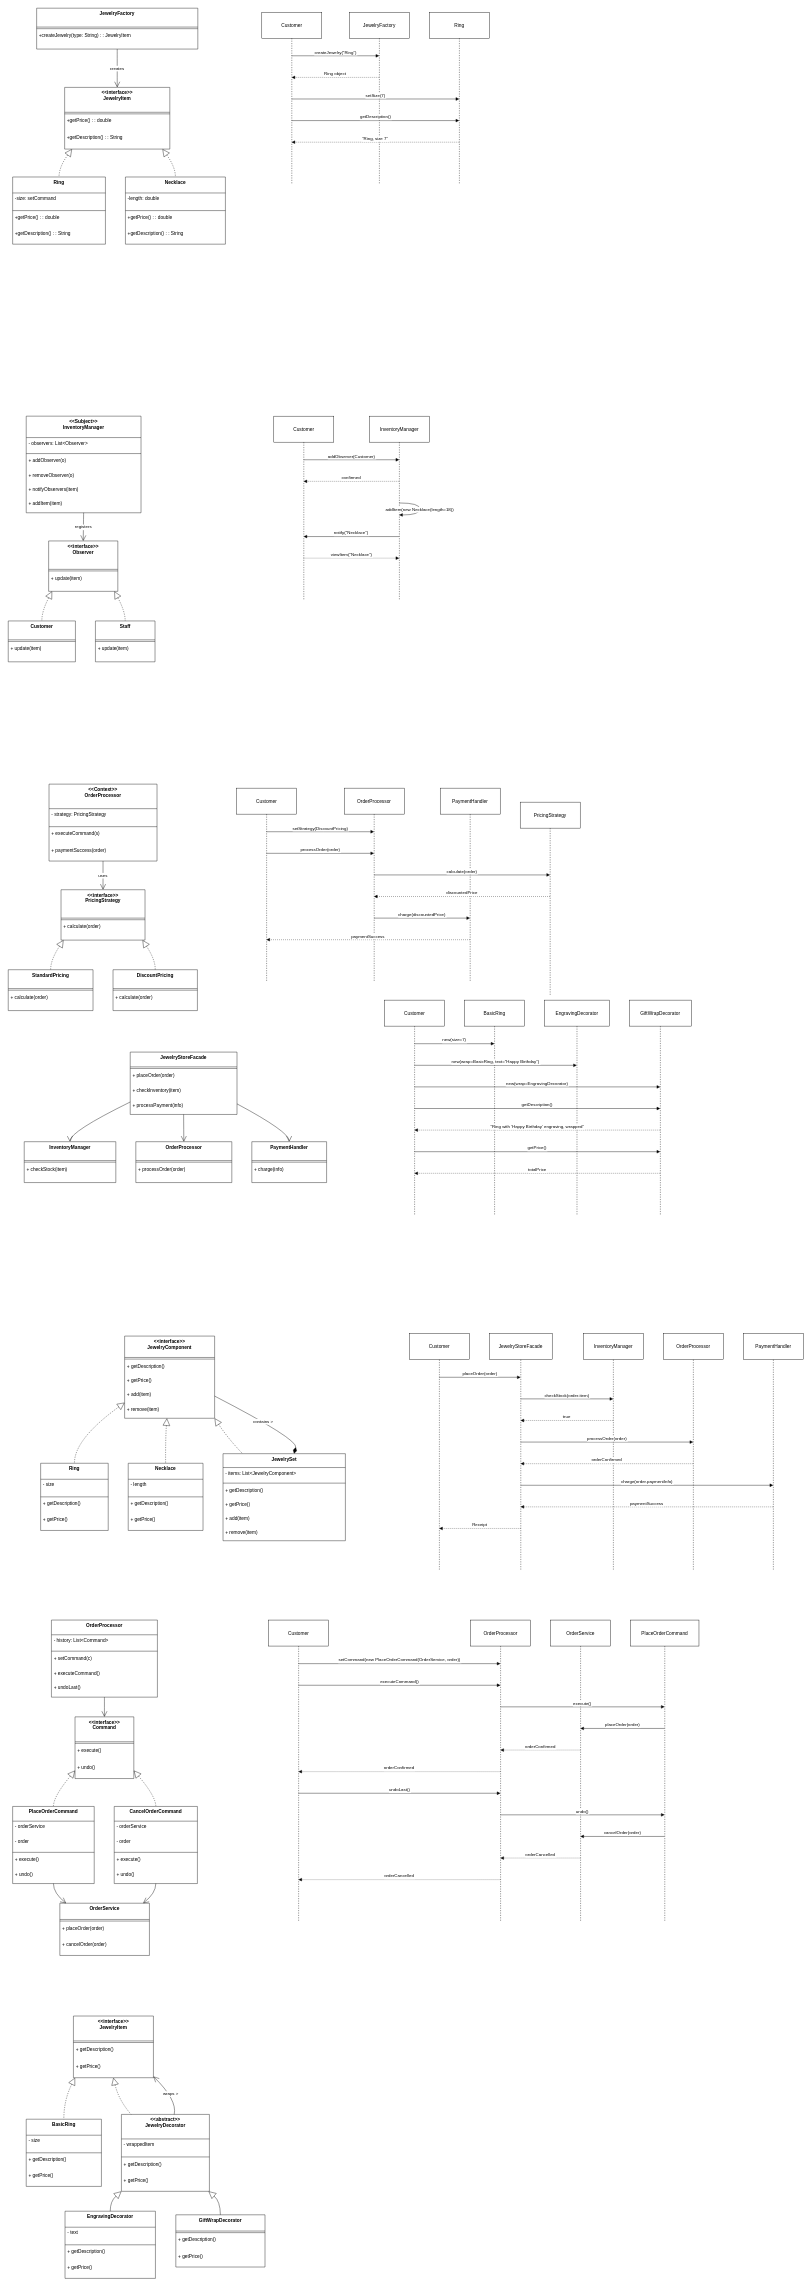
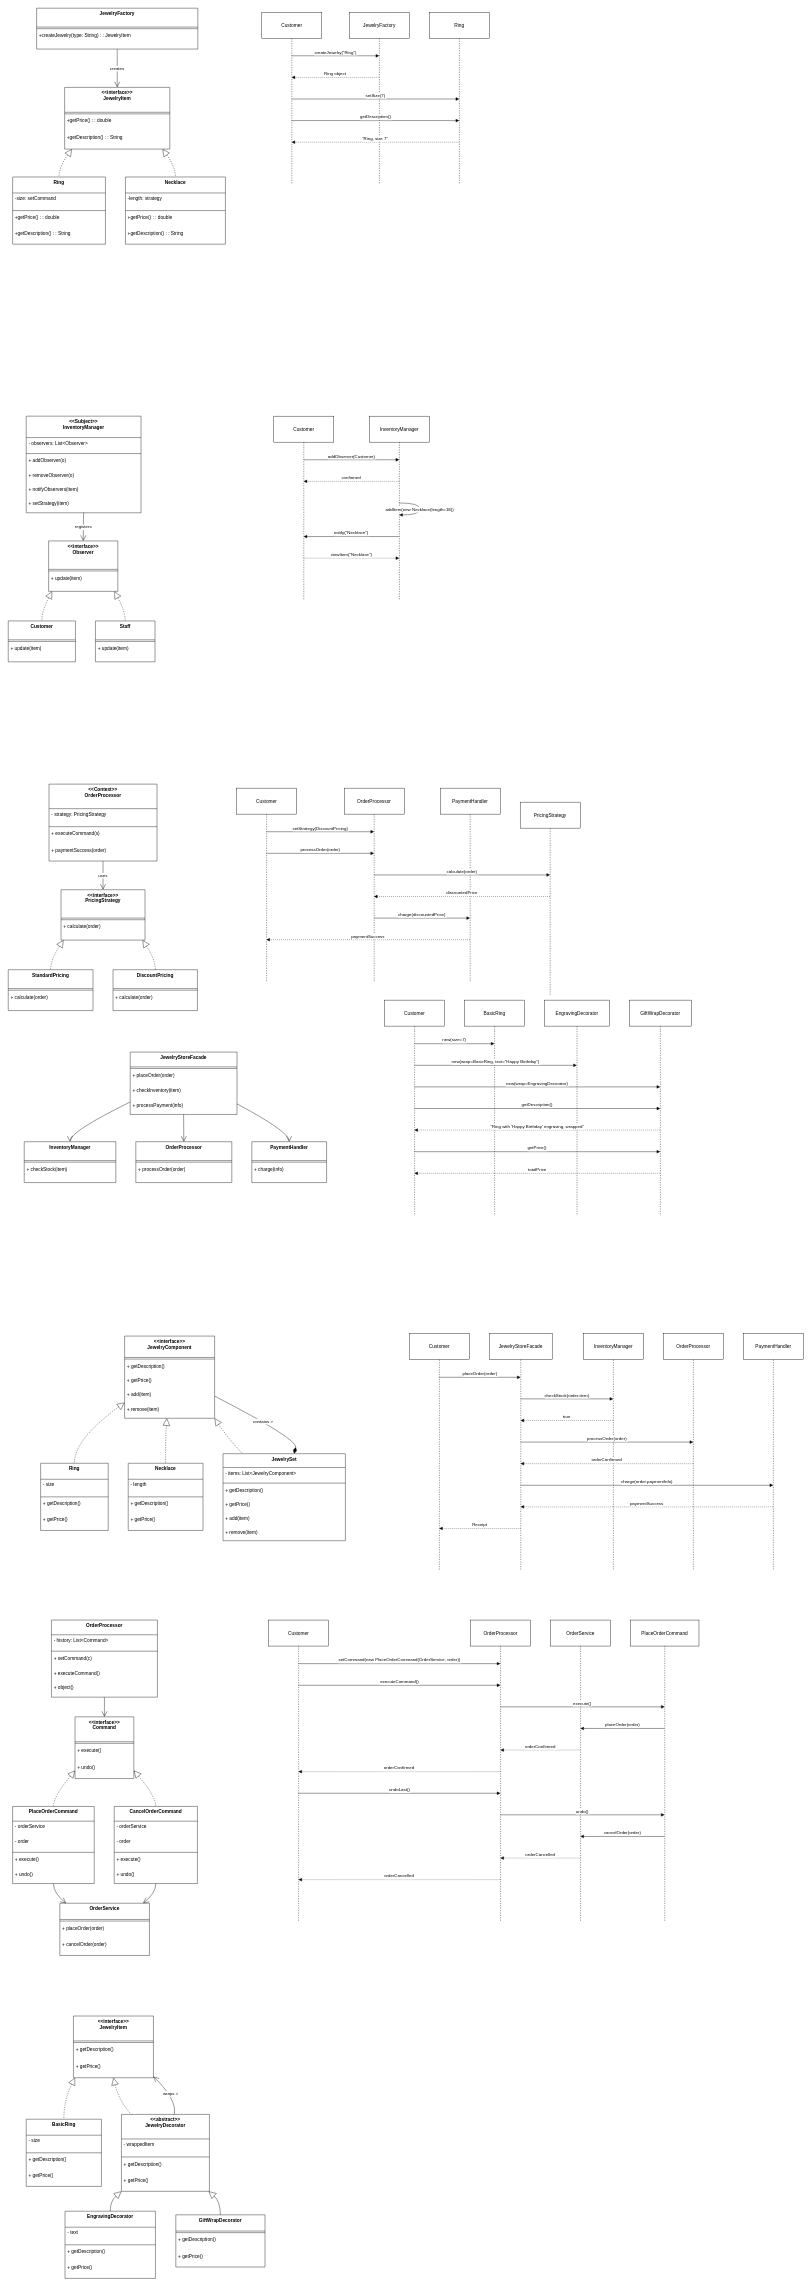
(145, 198) -> (149, 198)
(47, 504) -> (53, 504)
(69, 1688) -> (66, 1688)
